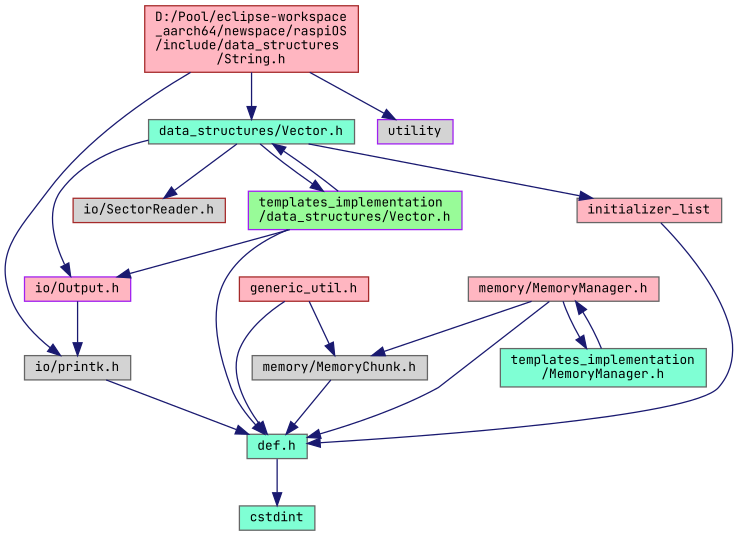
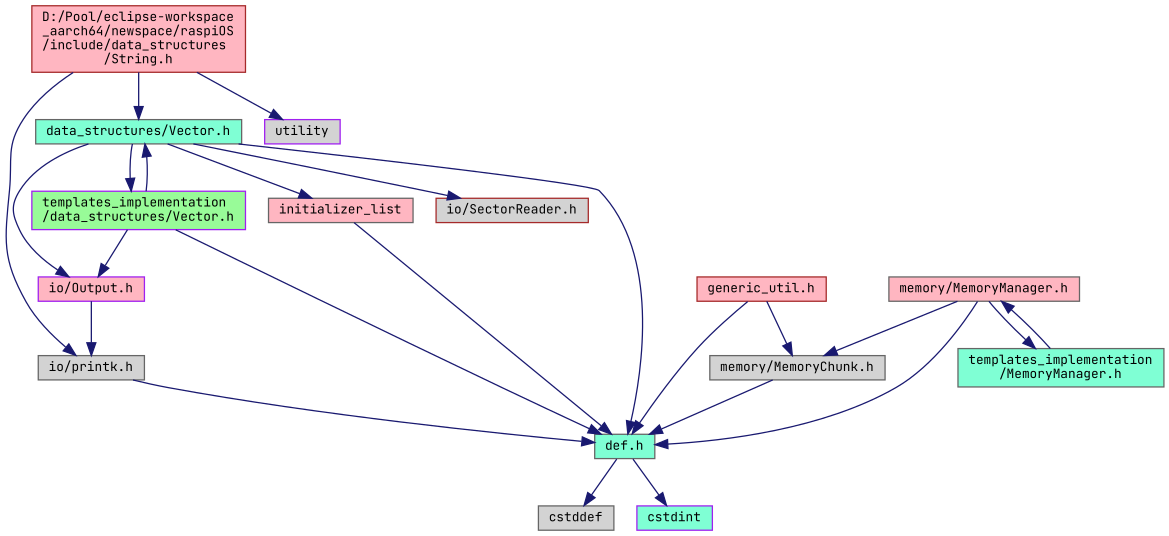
none -> (539, 180)
(277, 518) -> (675, 518)
none -> (576, 518)
